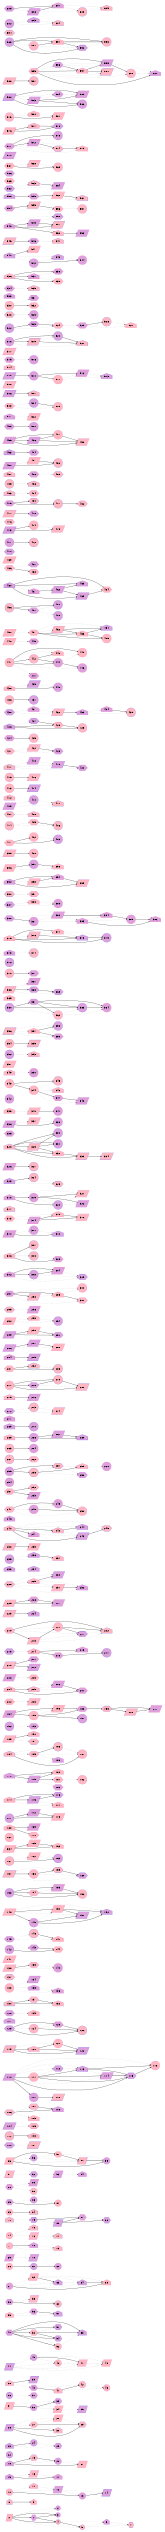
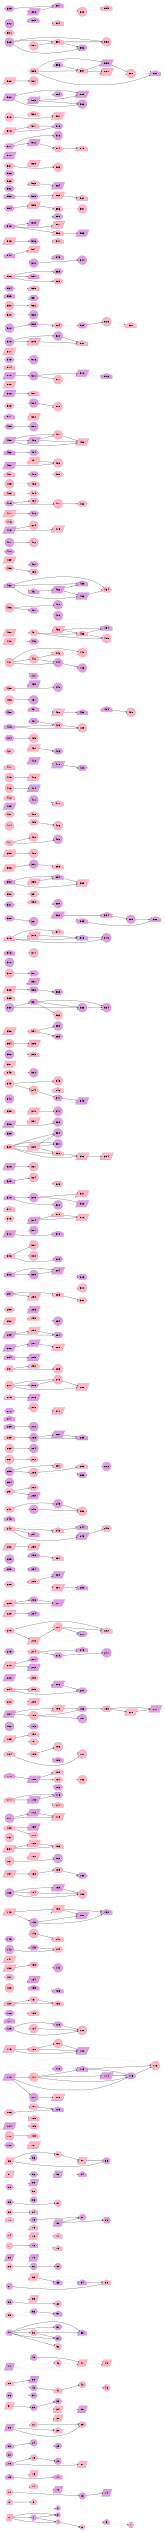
(82, 63) -> (70, 57)
(45, 224) -> none
(34, 525) -> (34, 525)
(33, 1774) -> (33, 1774)
